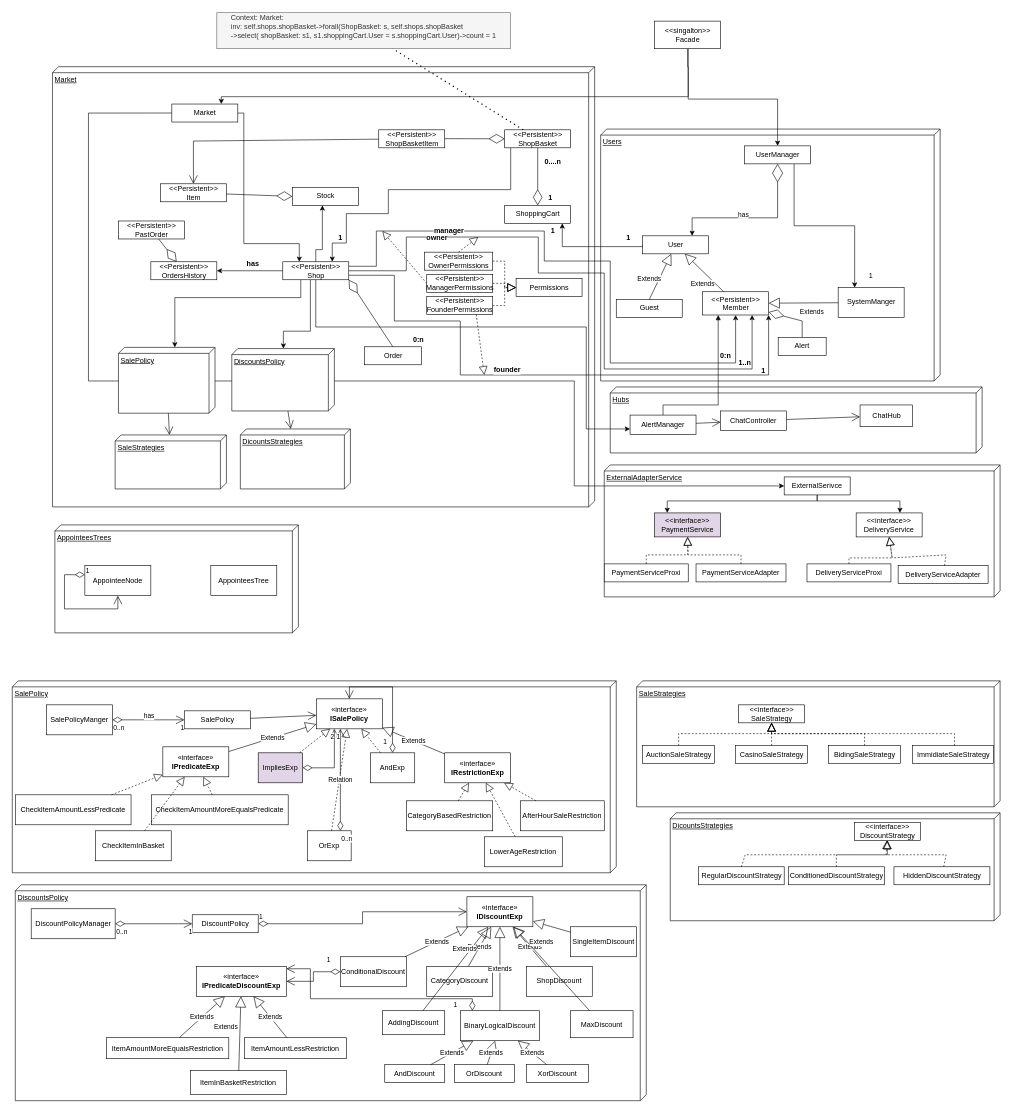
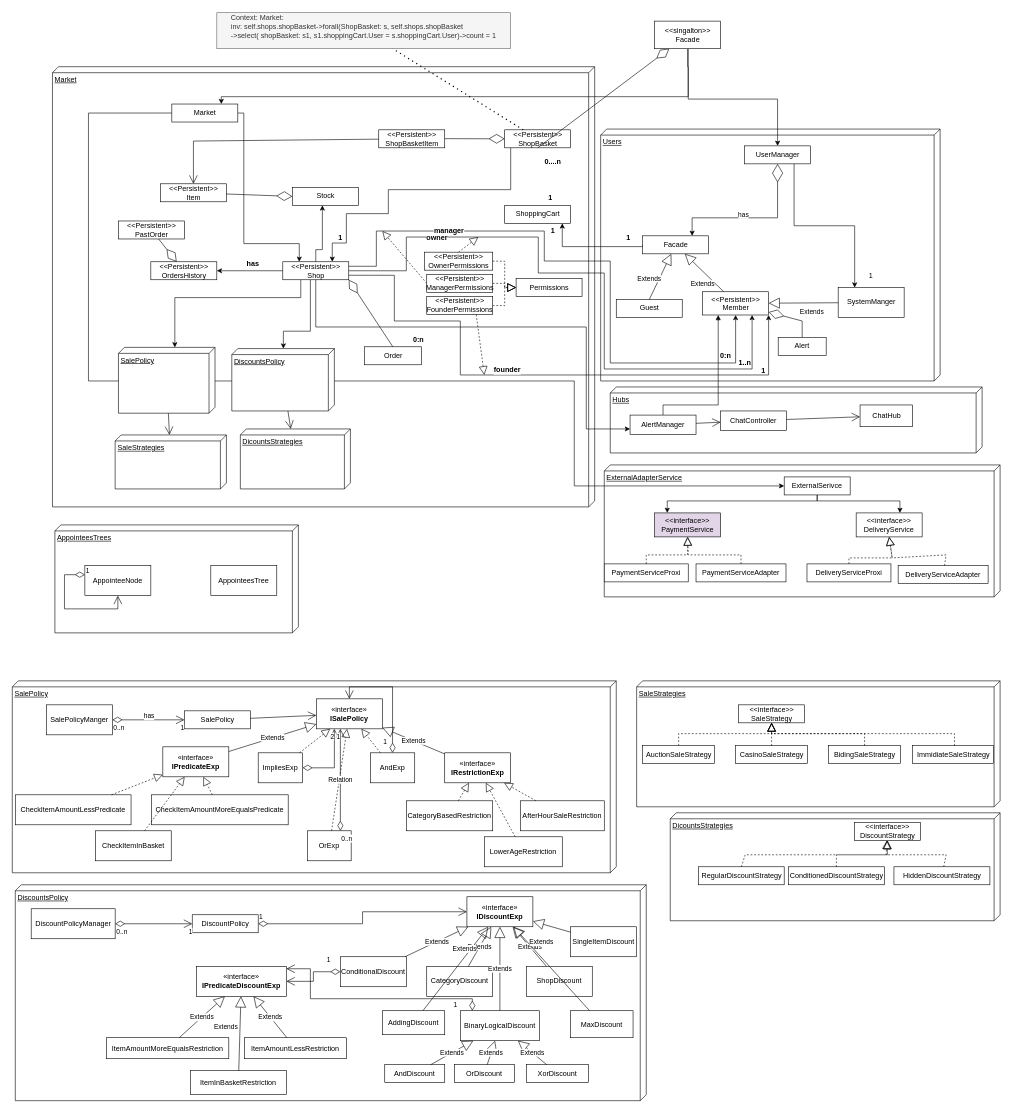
(538, 168) -> (597, 103)
(676, 245) -> (676, 245)
(281, 768) -> (281, 768)
